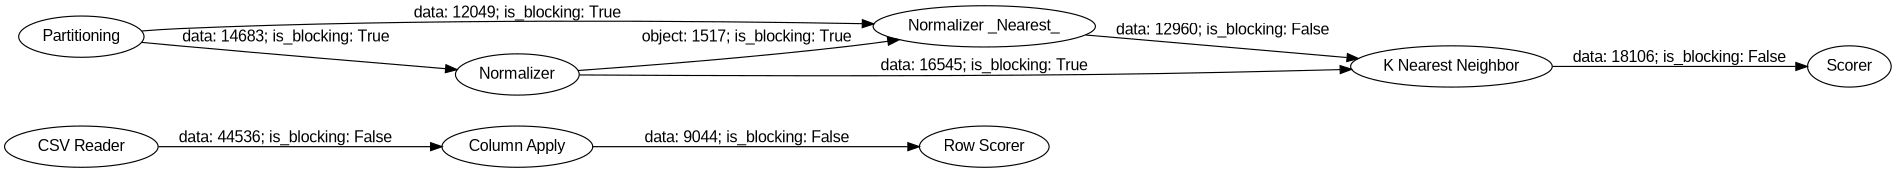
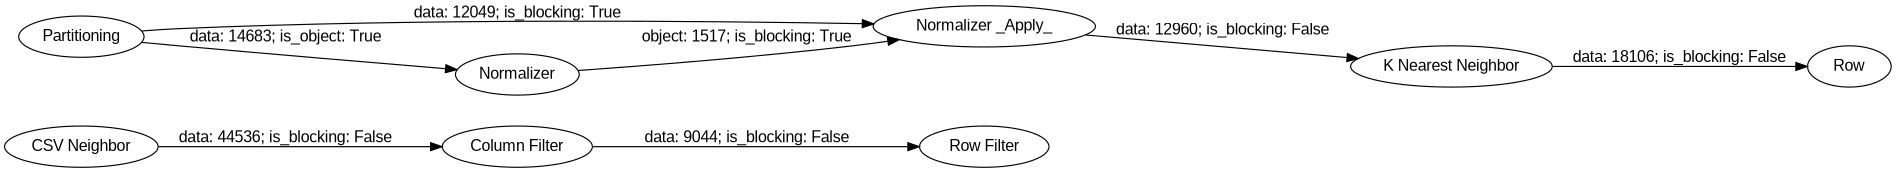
(984, 26) -> (984, 26)
(286, 37) -> (286, 37)
(1849, 66) -> (1849, 66)
(960, 75) -> none
(81, 147) -> (81, 147)
(517, 147) -> (517, 147)
(984, 147) -> (984, 147)
